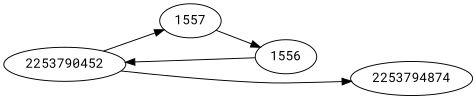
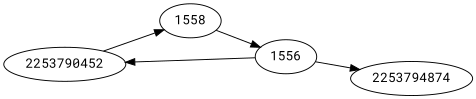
(190, 21) -> (190, 21)
(231, 81) -> (333, 65)
